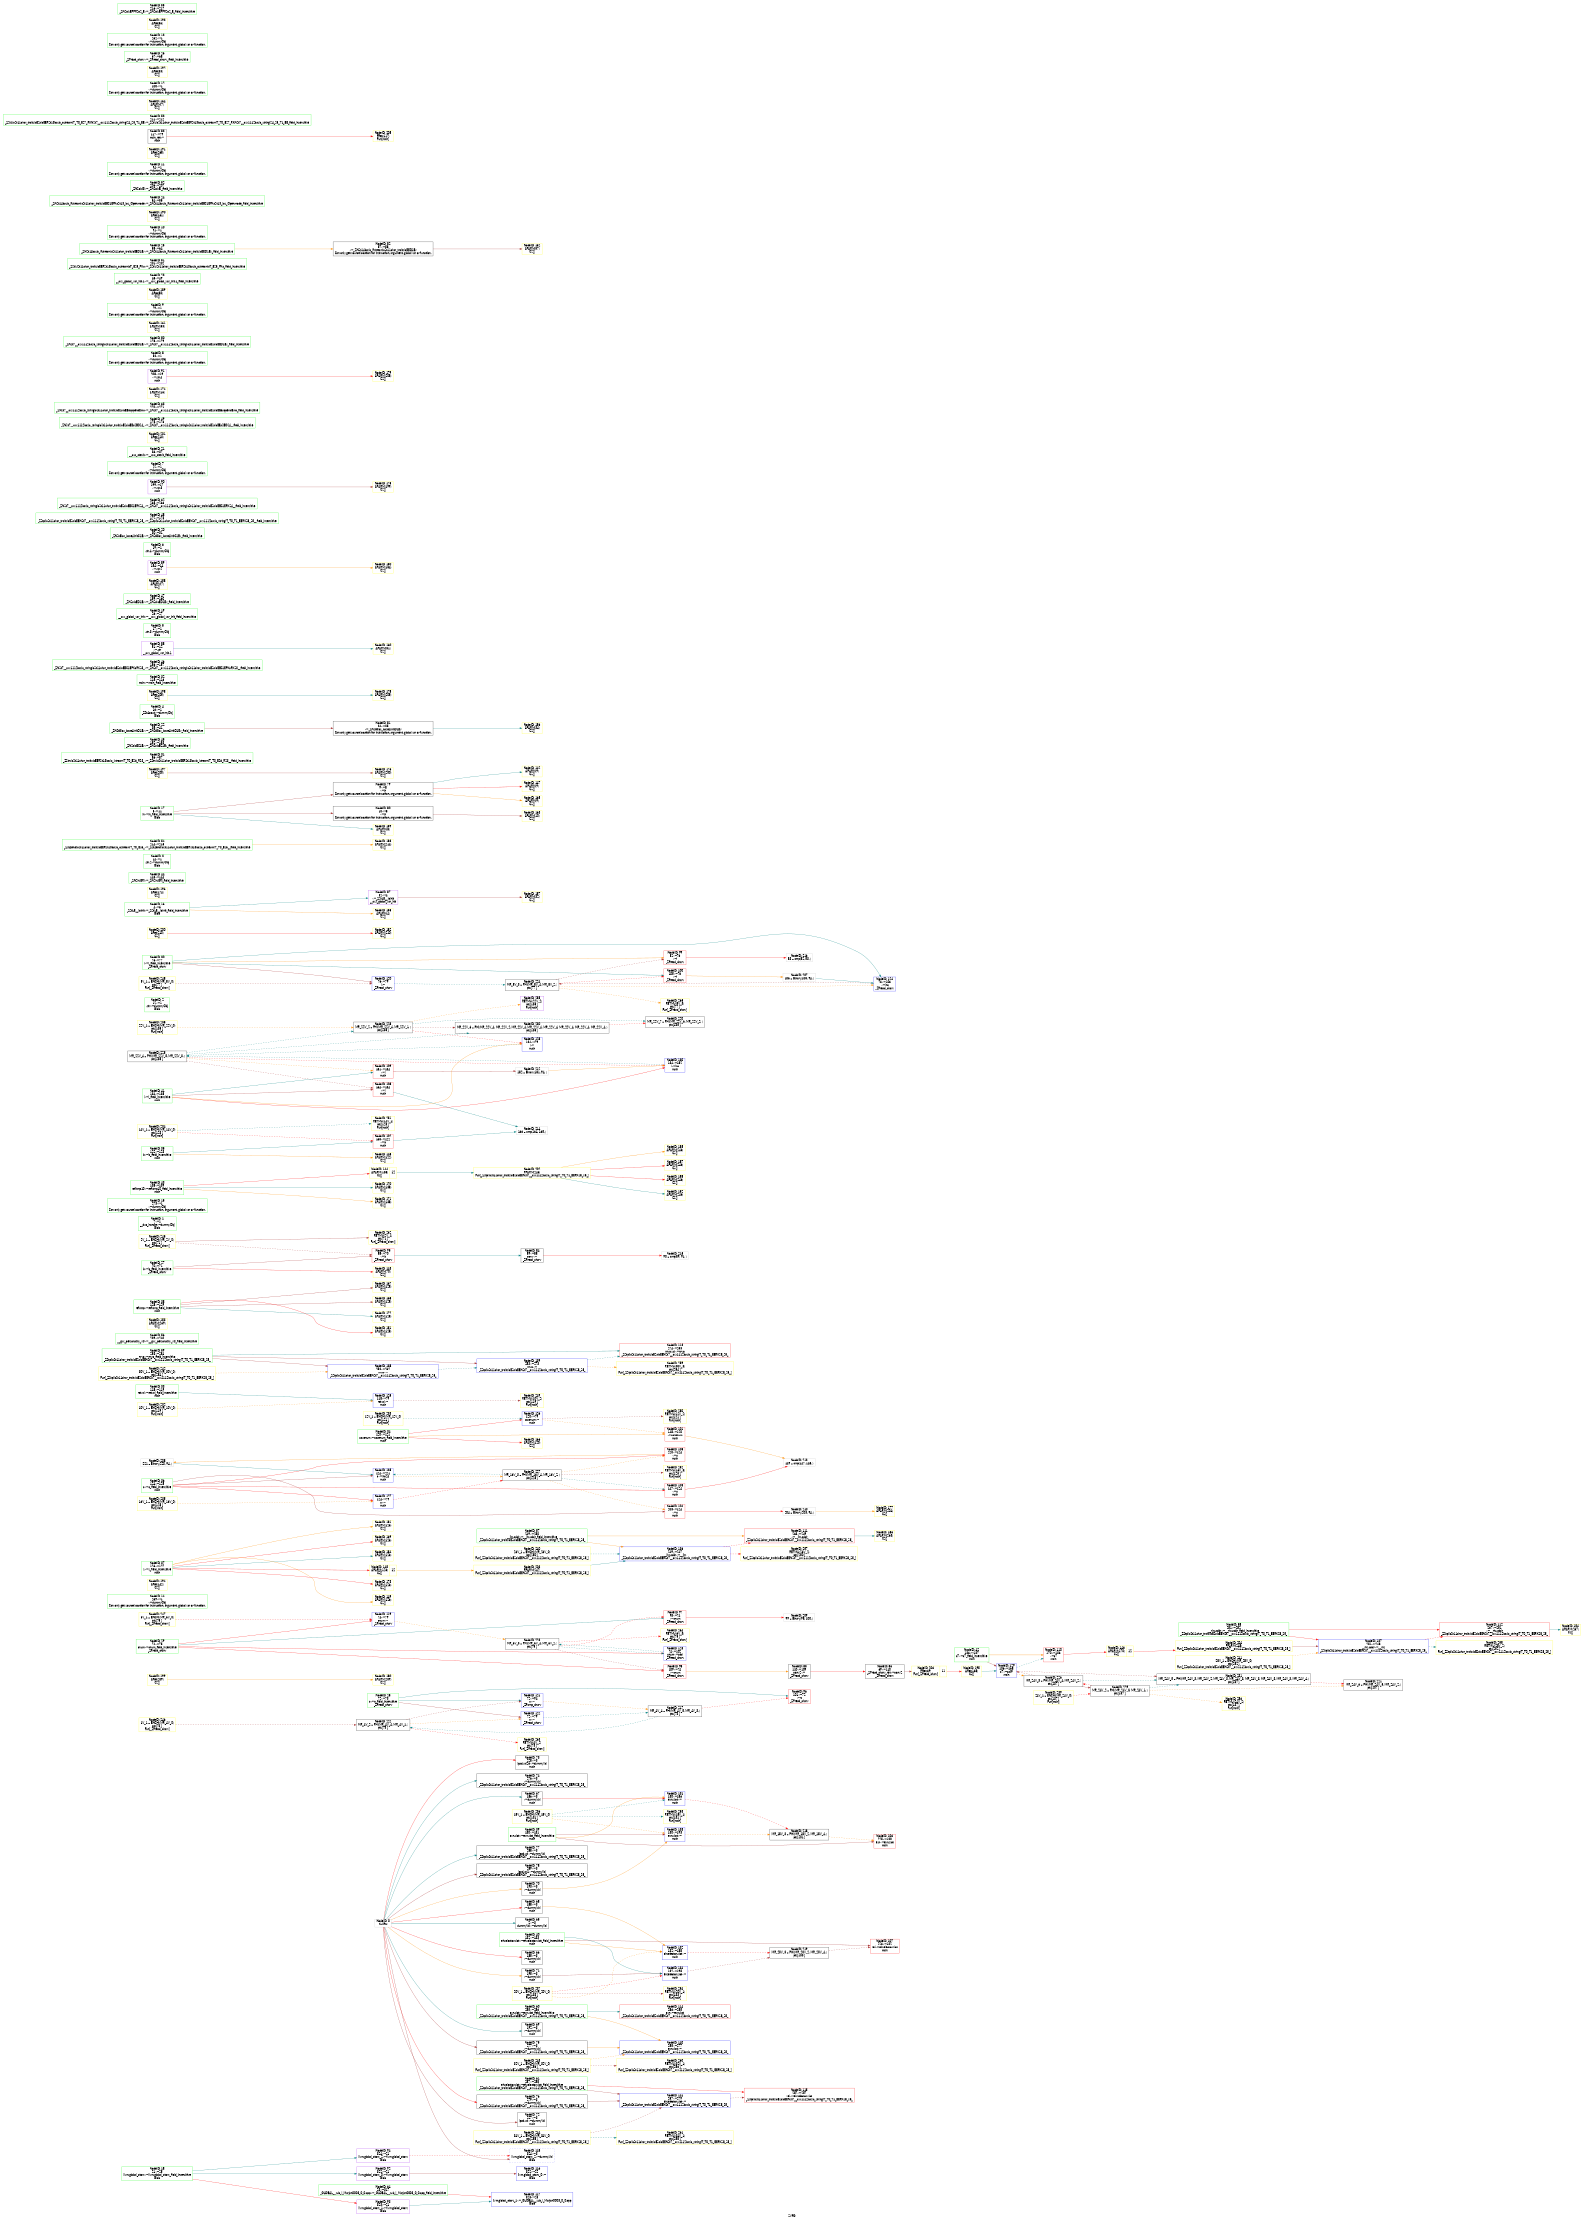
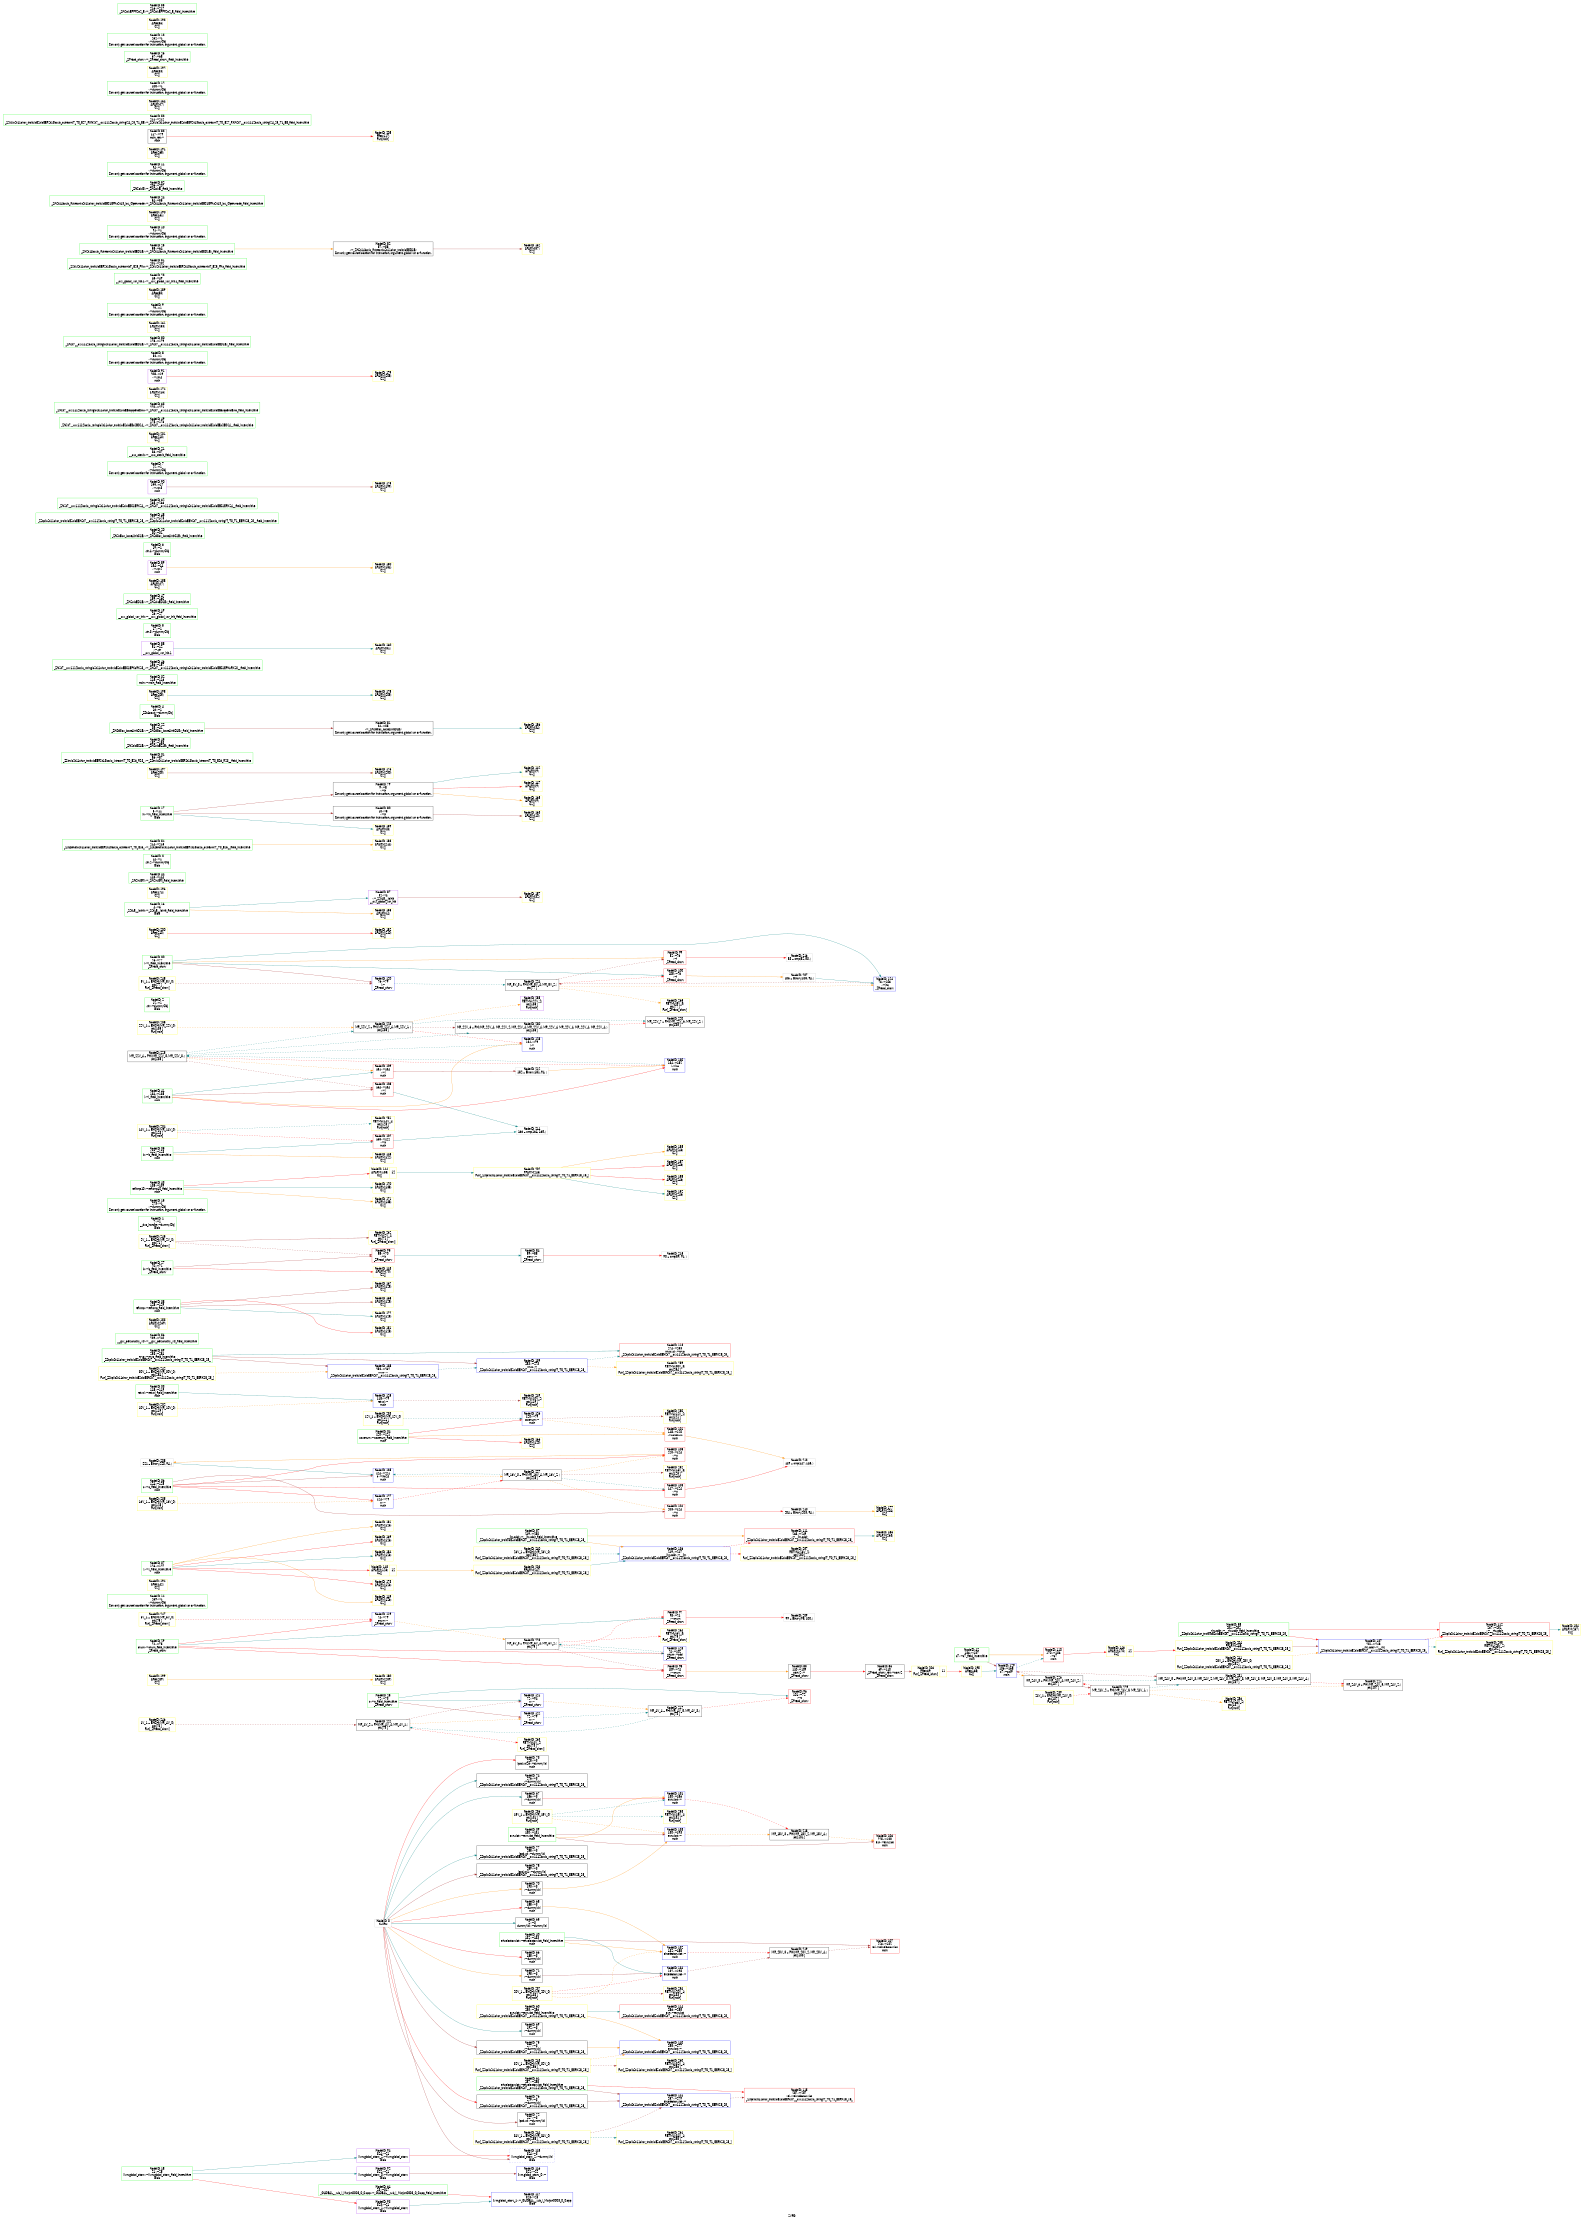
(532, 1705) -> (532, 1705)
(532, 2012) -> (532, 2012)
(459, 2156) -> (459, 2156)
